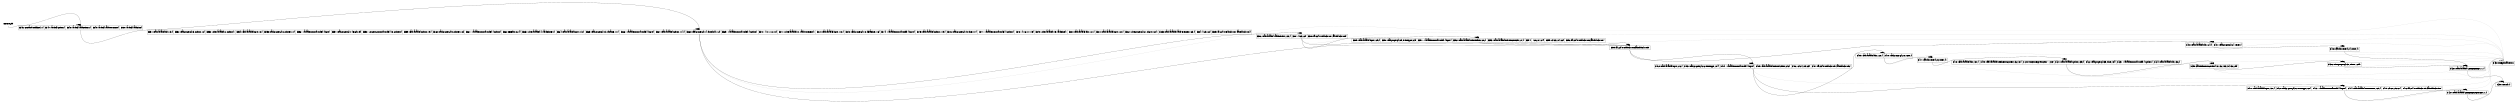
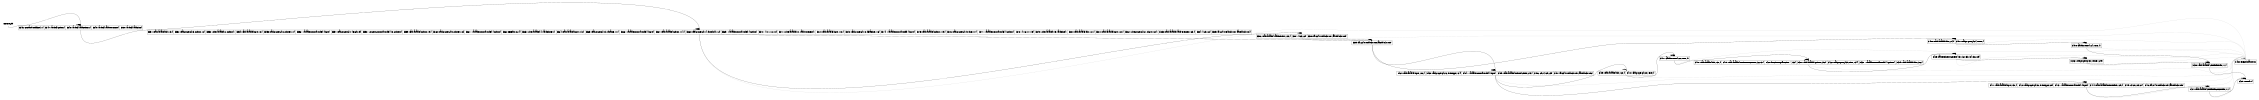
(1479, 40) -> none
